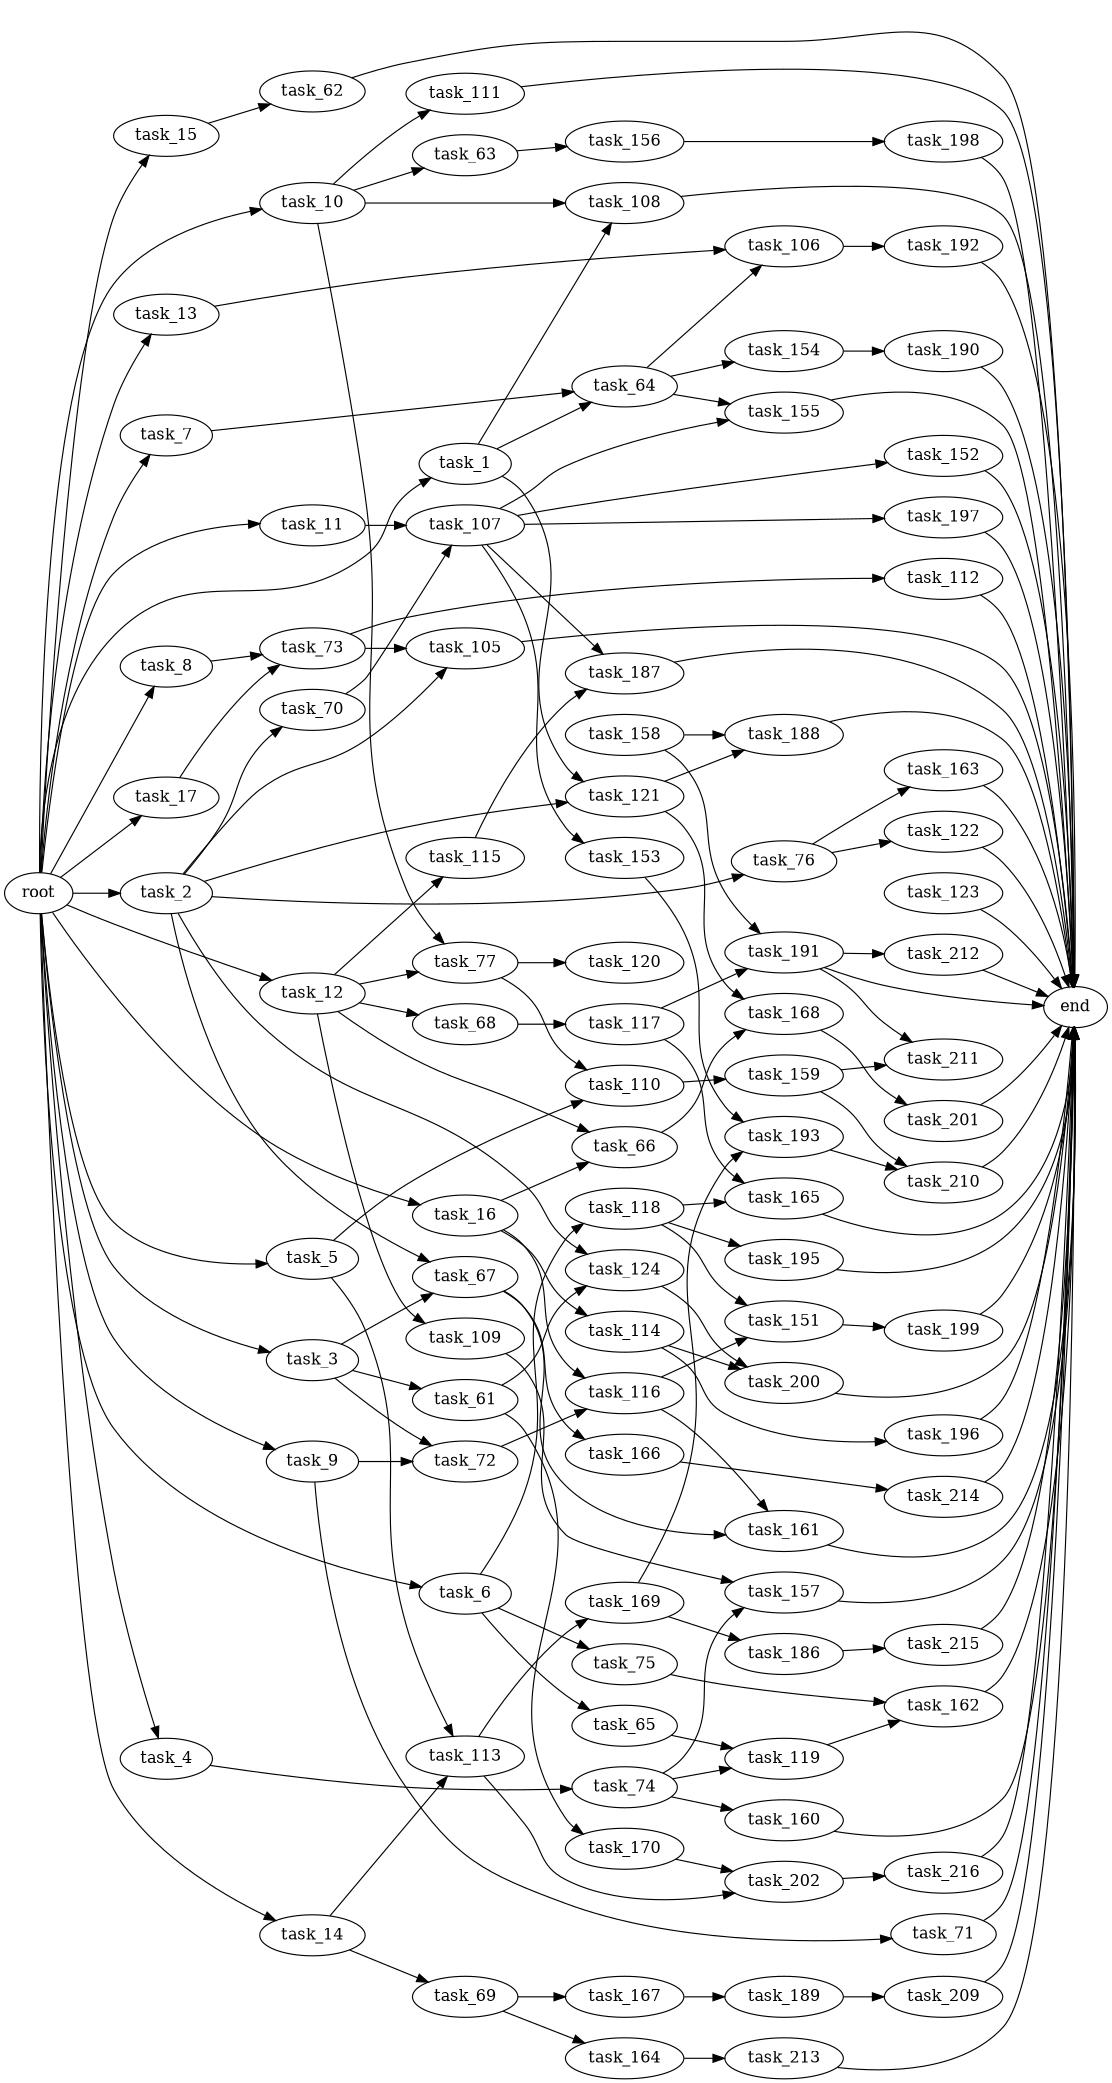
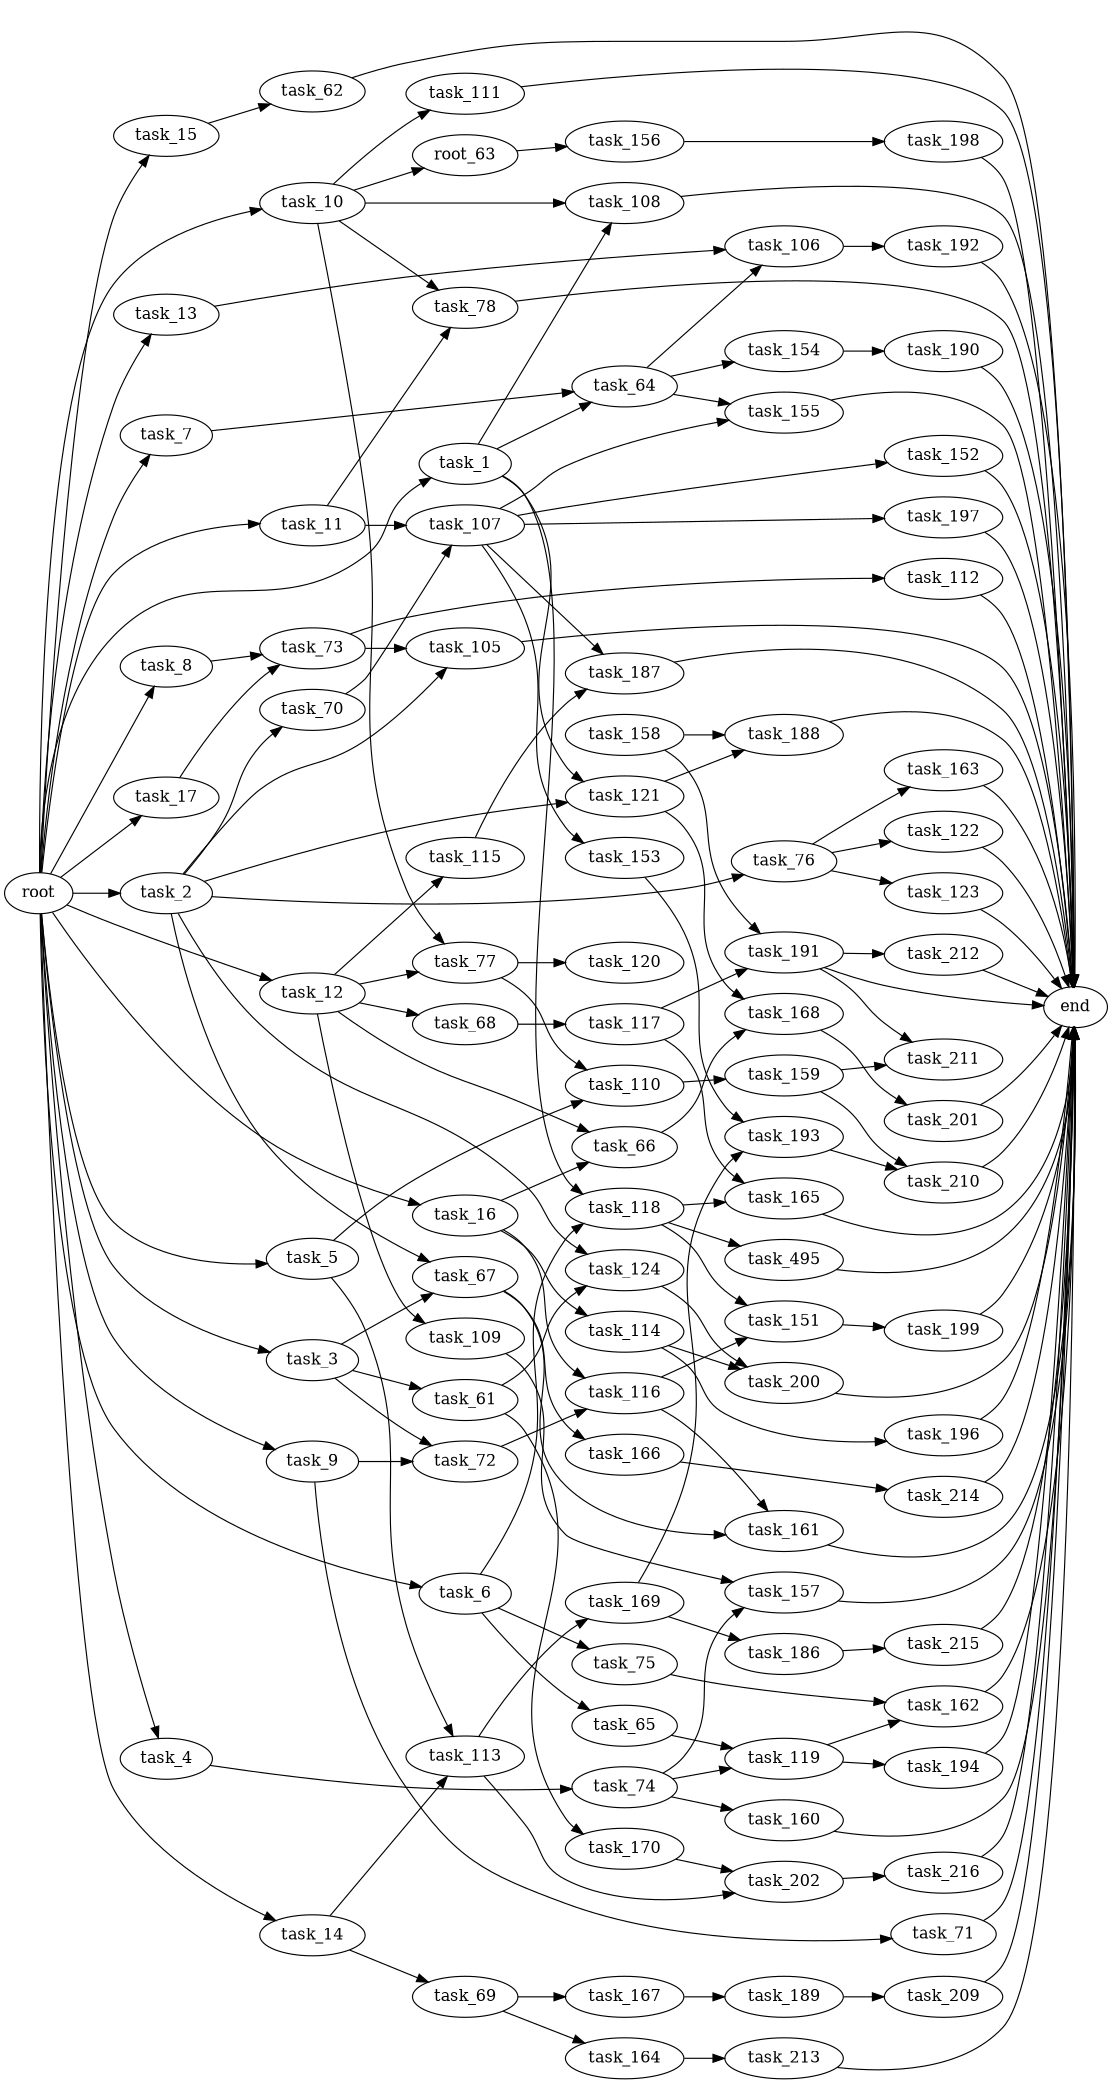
(465, 155) -> (465, 155)
none -> (465, 308)
none -> (545, 828)
none -> (856, 876)
(784, 1260) -> (784, 1260)
none -> (944, 1768)
